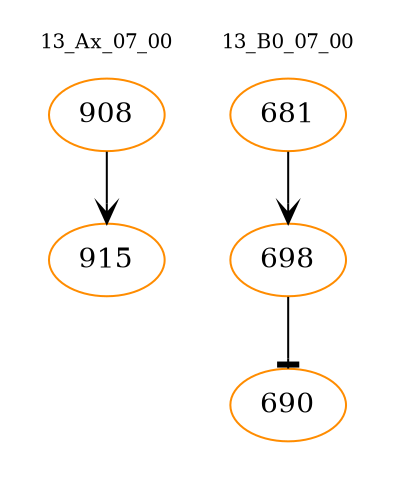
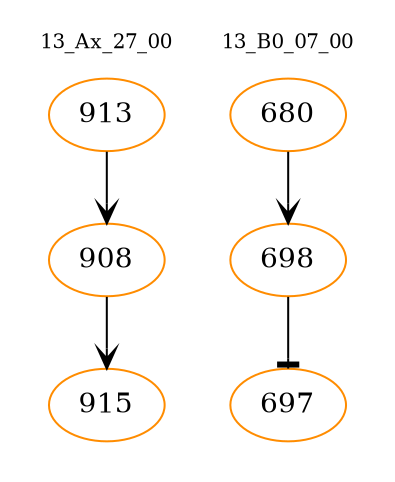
(107, 43) -> (107, 43)
none -> (107, 115)
(288, 115) -> (288, 115)
(288, 405) -> (288, 405)
